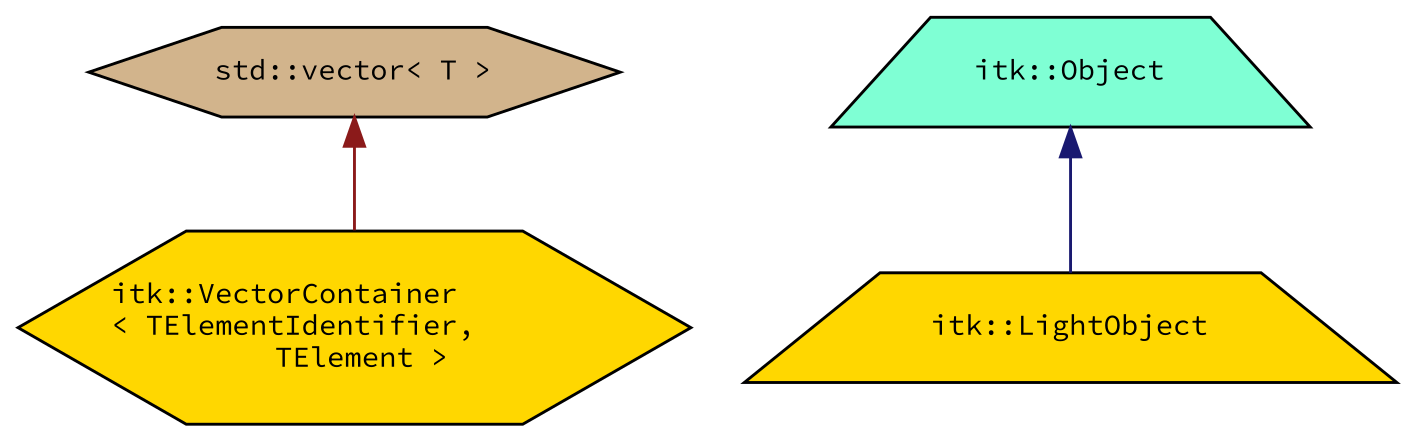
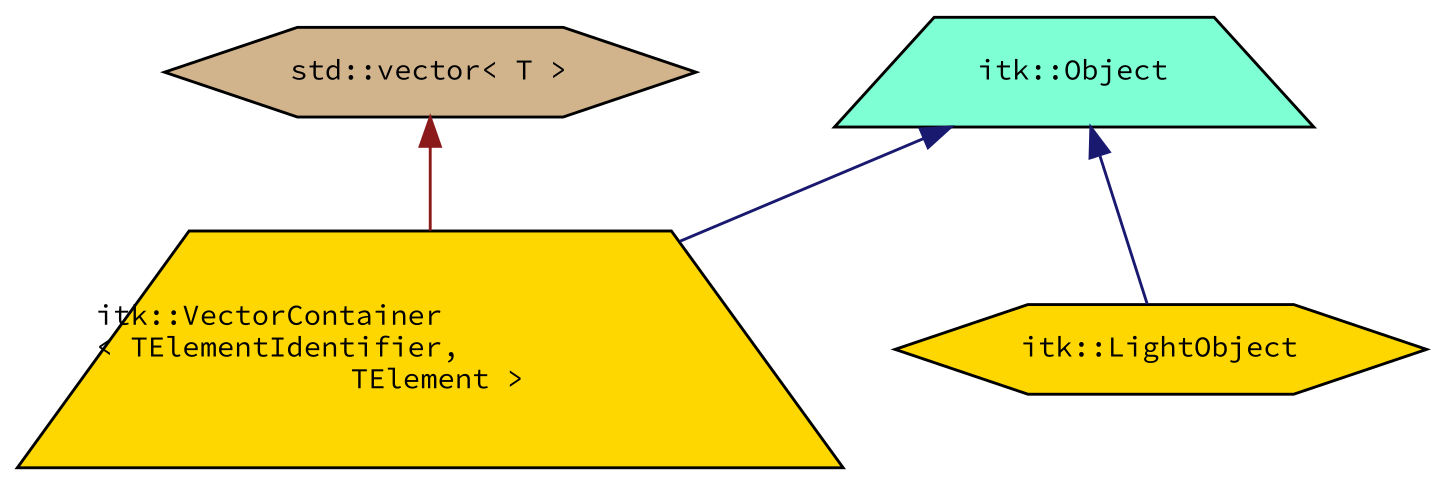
none -> (802, 190)
(354, 328) -> (430, 349)
(1071, 328) -> (1161, 349)
